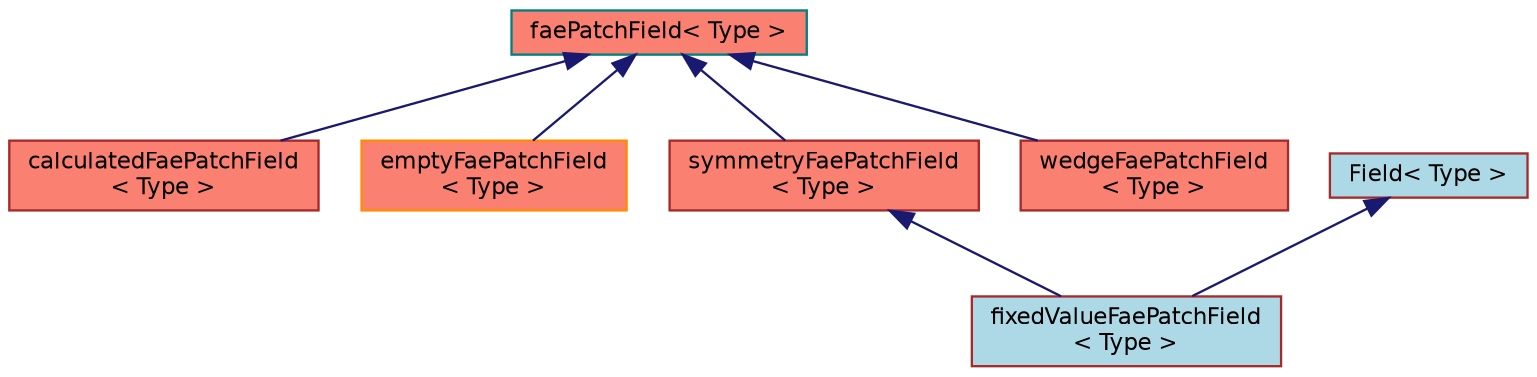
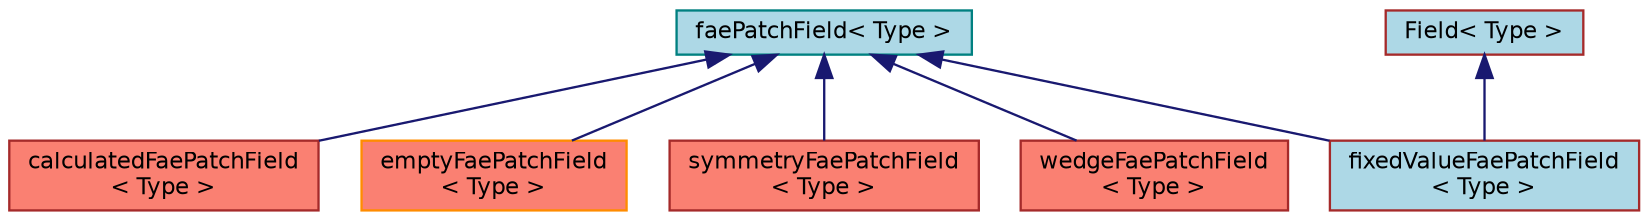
(659, 33) -> (824, 33)
(986, 259) -> (1136, 100)
